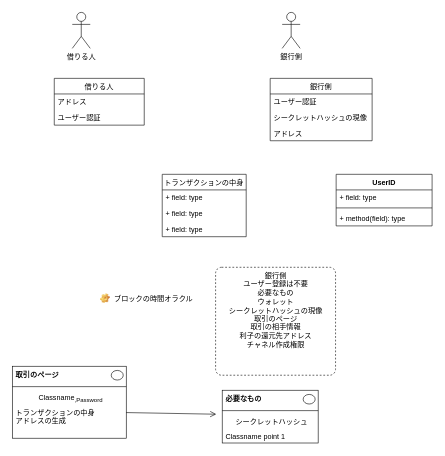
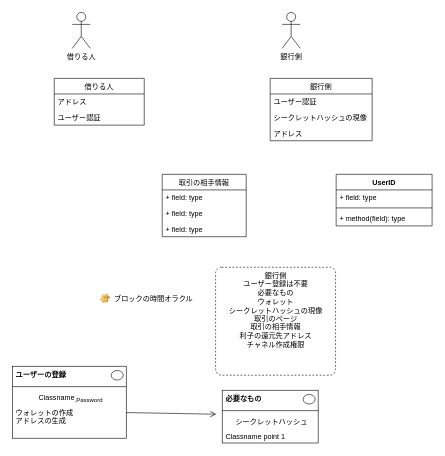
(204, 182) -> (204, 182)
(38, 375) -> (41, 375)
(56, 417) -> (45, 417)
